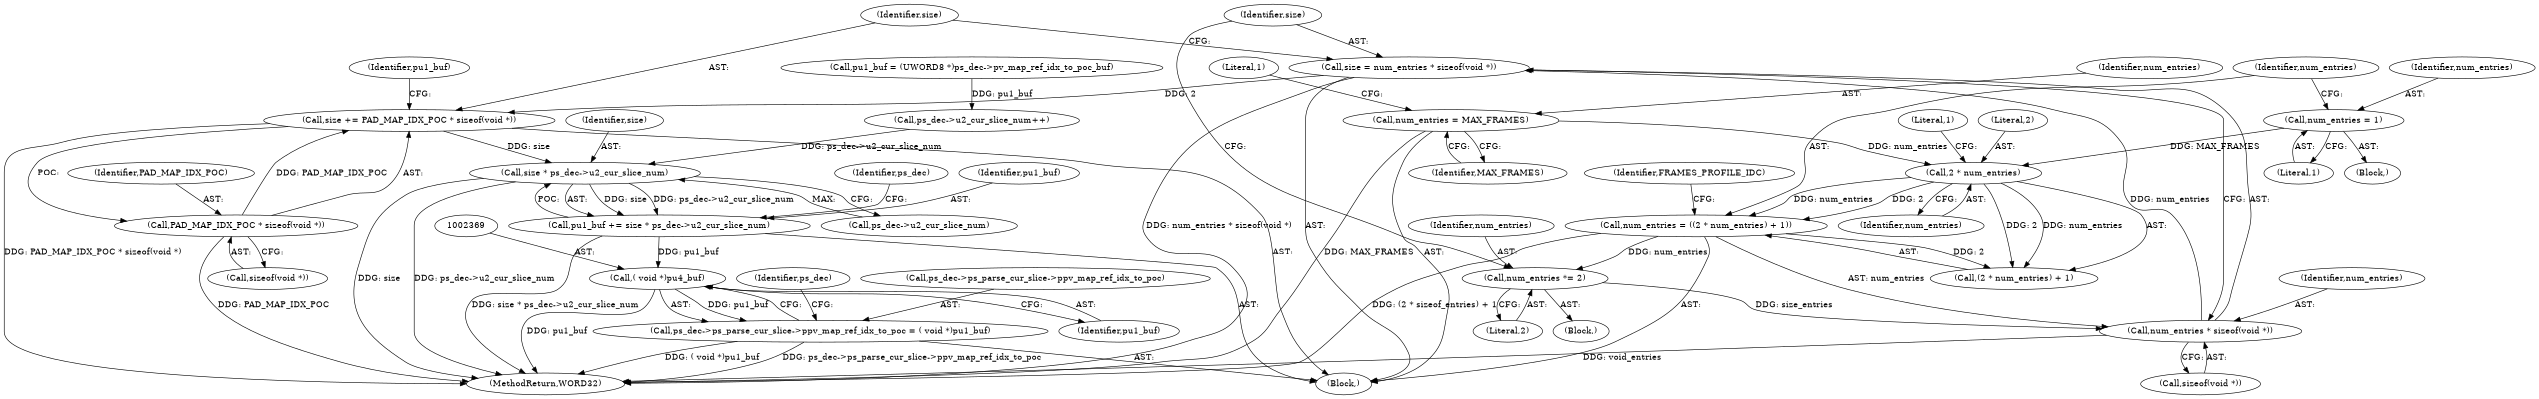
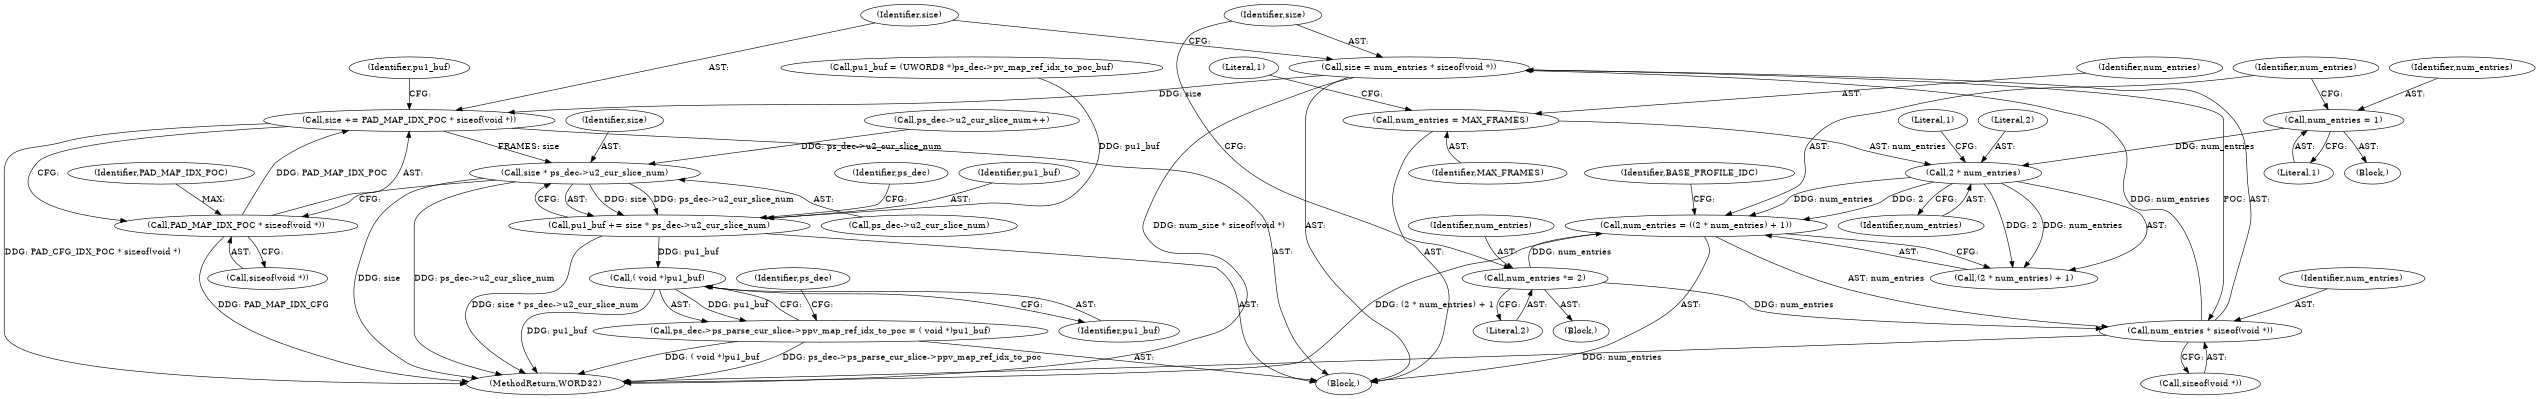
(972, 91) -> (1001, 203)
(1181, 94) -> (1181, 94)
(1475, 143) -> none
(529, 147) -> (529, 147)
(1461, 147) -> (1461, 147)
(1908, 147) -> (1908, 147)
(2215, 147) -> (2215, 147)
(50, 173) -> (50, 173)
(1690, 173) -> (1690, 173)
(787, 184) -> (400, 189)
(215, 200) -> (215, 200)
(550, 200) -> (550, 200)
(825, 200) -> (825, 200)
(2236, 200) -> (2236, 200)
(466, 226) -> none
(1219, 226) -> (1219, 226)
(93, 252) -> (93, 252)
(1969, 252) -> (1969, 252)
(1621, 253) -> (1553, 240)
(658, 279) -> (658, 279)
(1036, 279) -> none
(274, 305) -> (274, 305)
(1435, 305) -> (1435, 305)
(1794, 305) -> (1794, 305)
(1622, 358) -> (1622, 358)
(1170, 361) -> none
